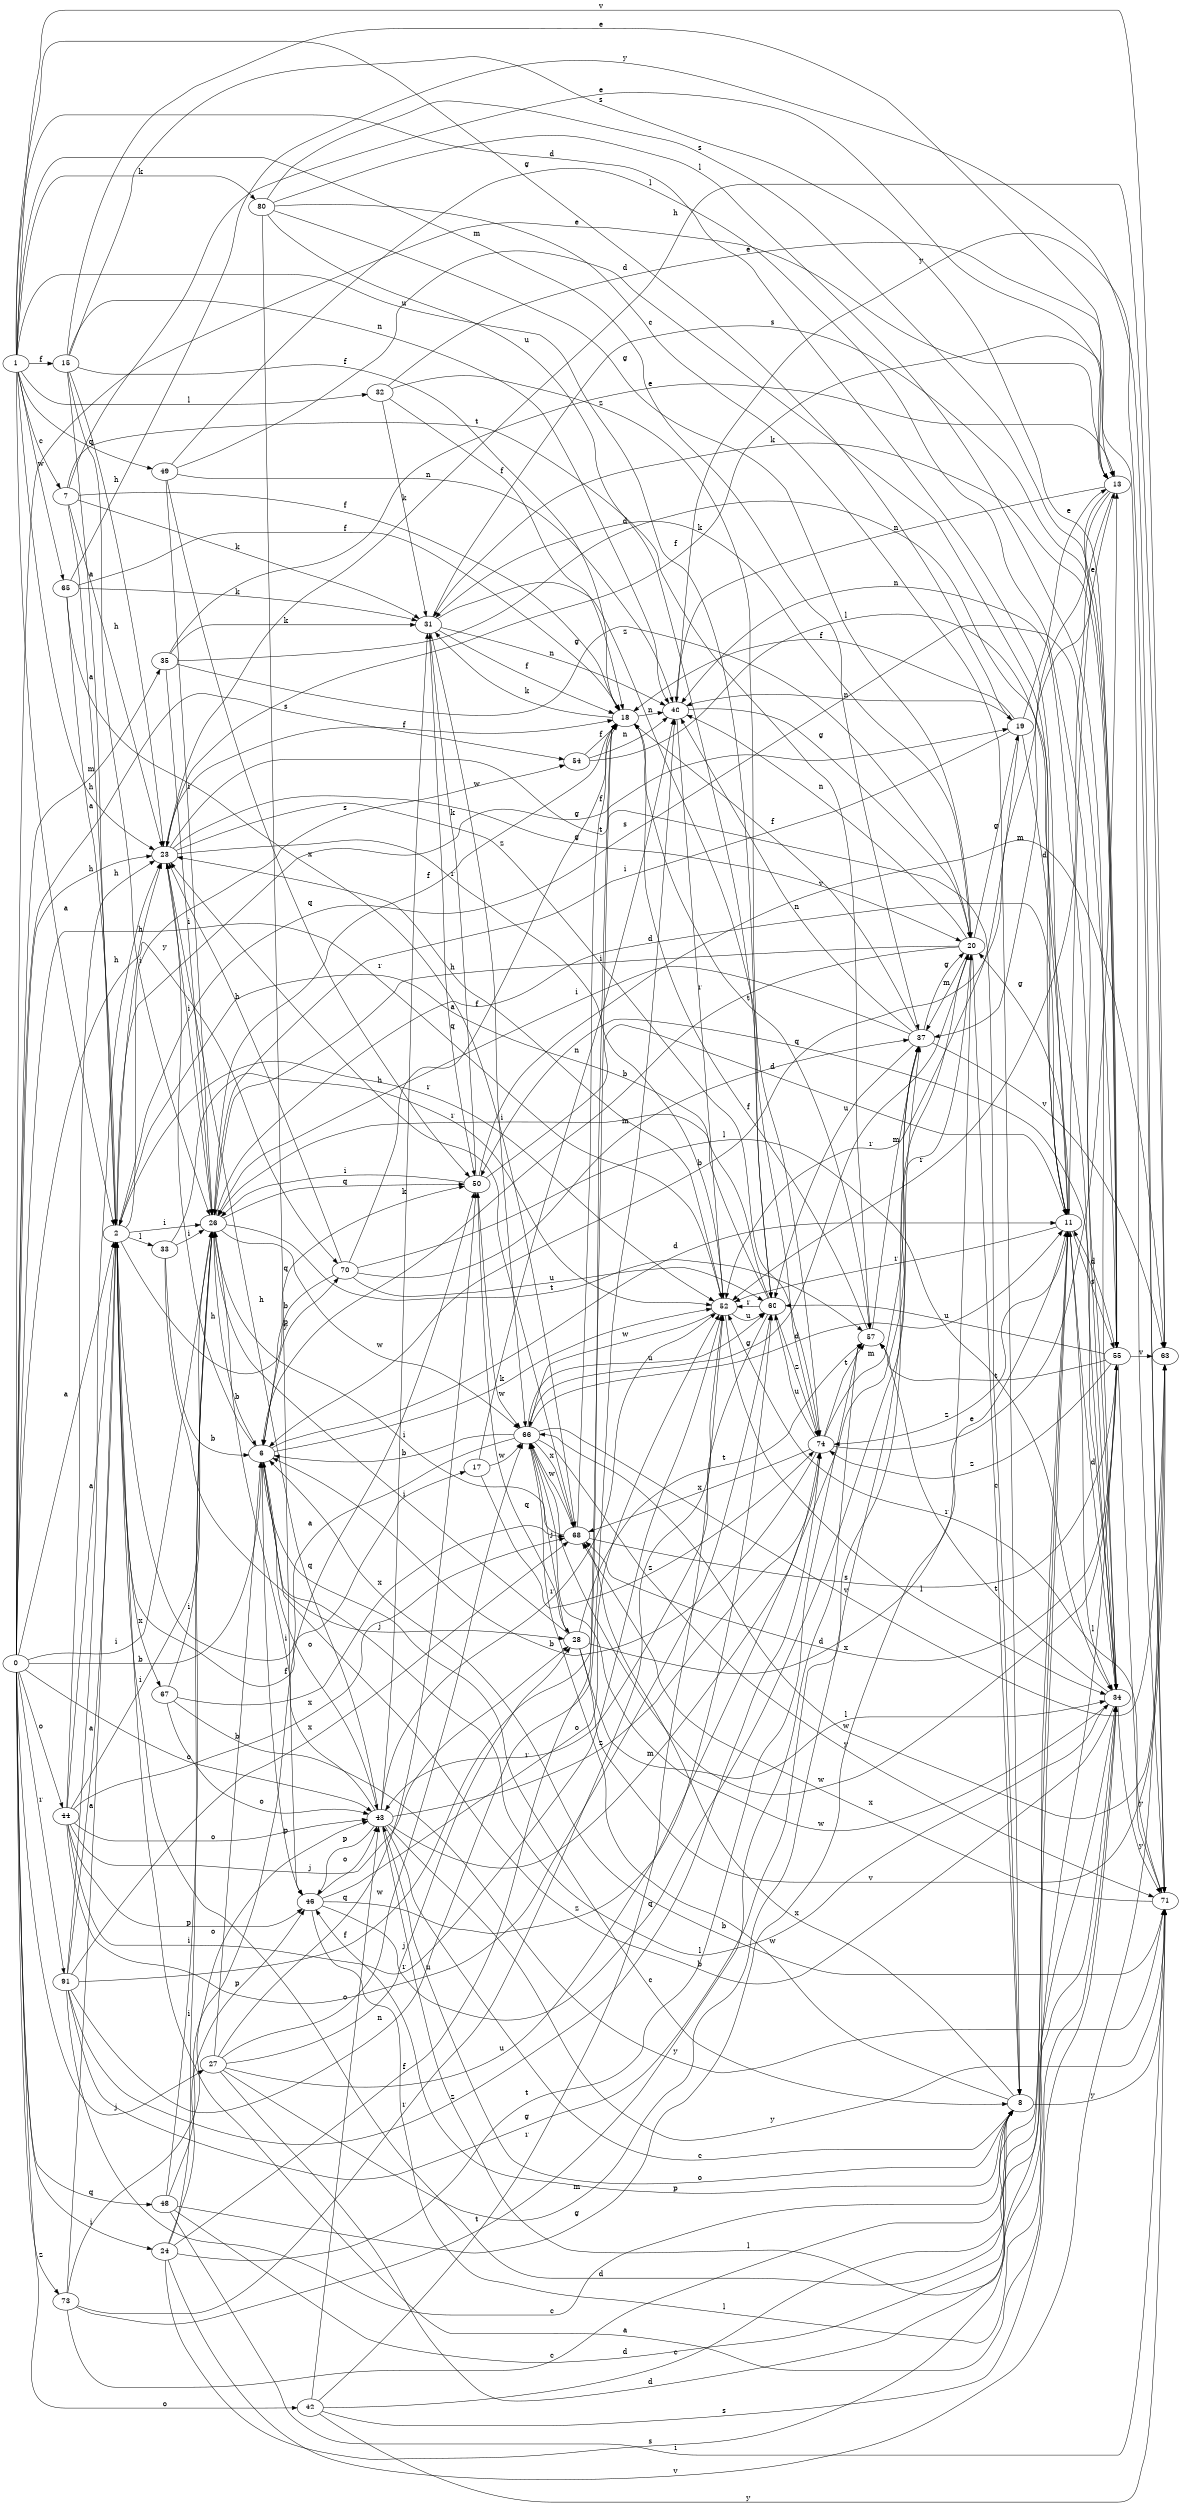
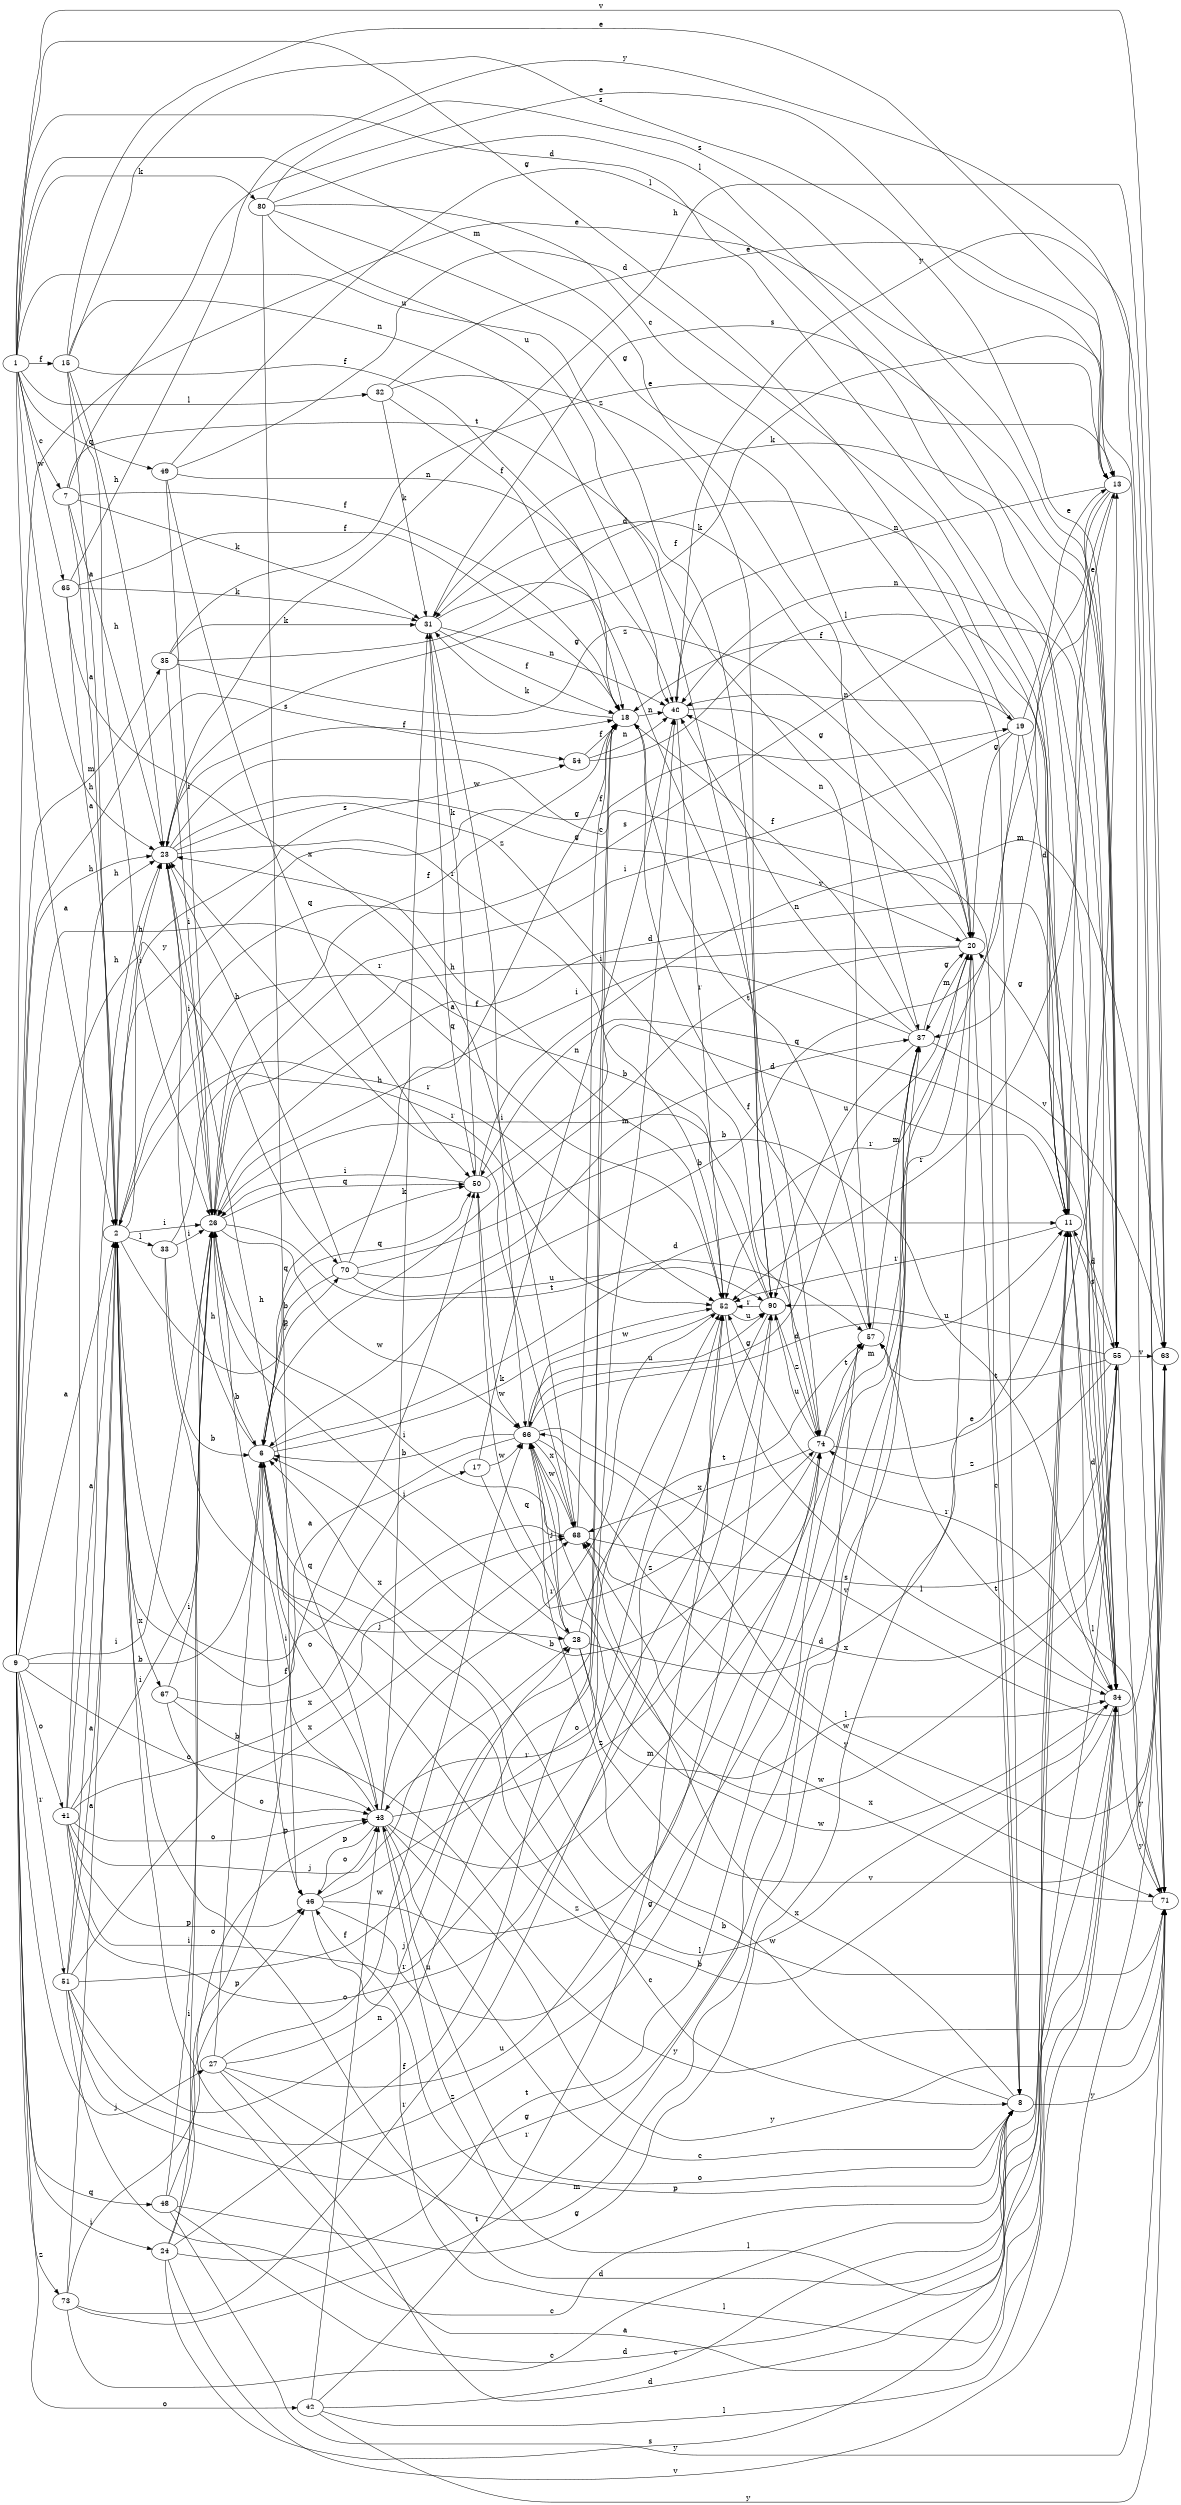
(601, 830) -> (601, 830)
(996, 839) -> (981, 829)
(724, 1135) -> (724, 1135)
(773, 1306) -> (773, 1306)
(1004, 1371) -> none
(428, 1659) -> (307, 1269)
(16, 1664) -> (16, 1664)
(66, 1816) -> (66, 1816)
(650, 1904) -> (650, 1904)
(66, 1982) -> (66, 1982)
(724, 2411) -> (724, 2411)
(676, 2448) -> (676, 2448)
